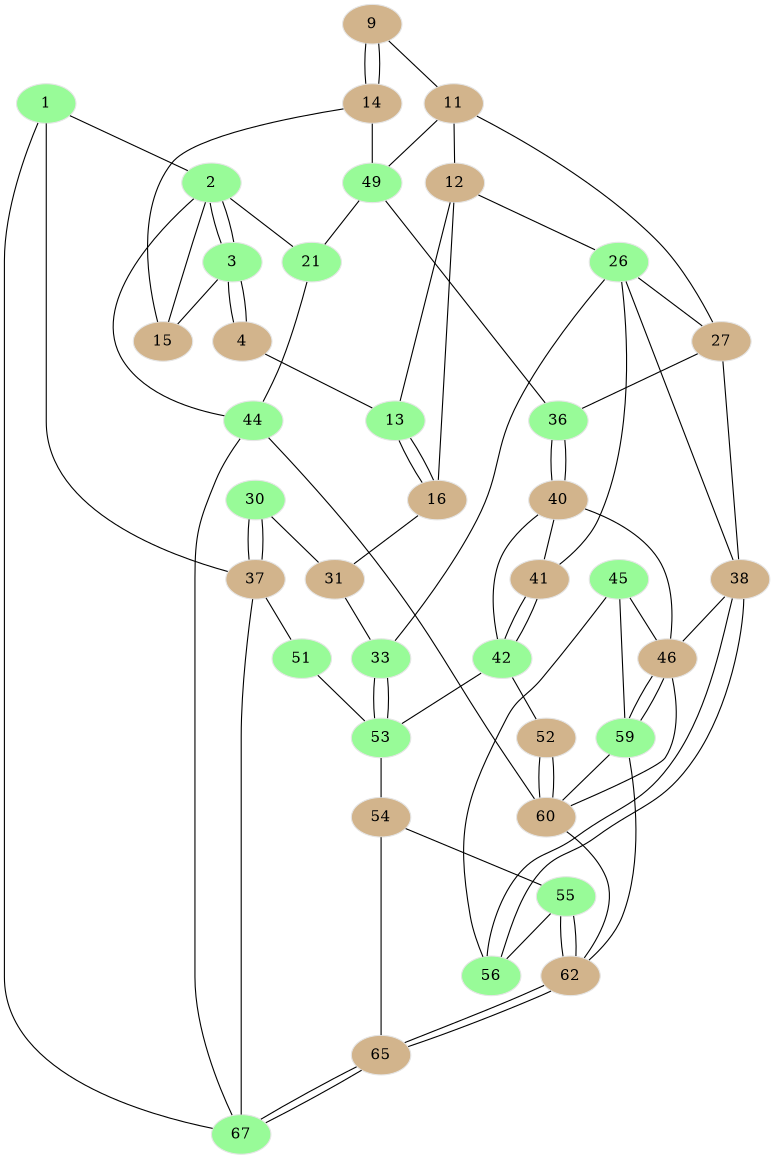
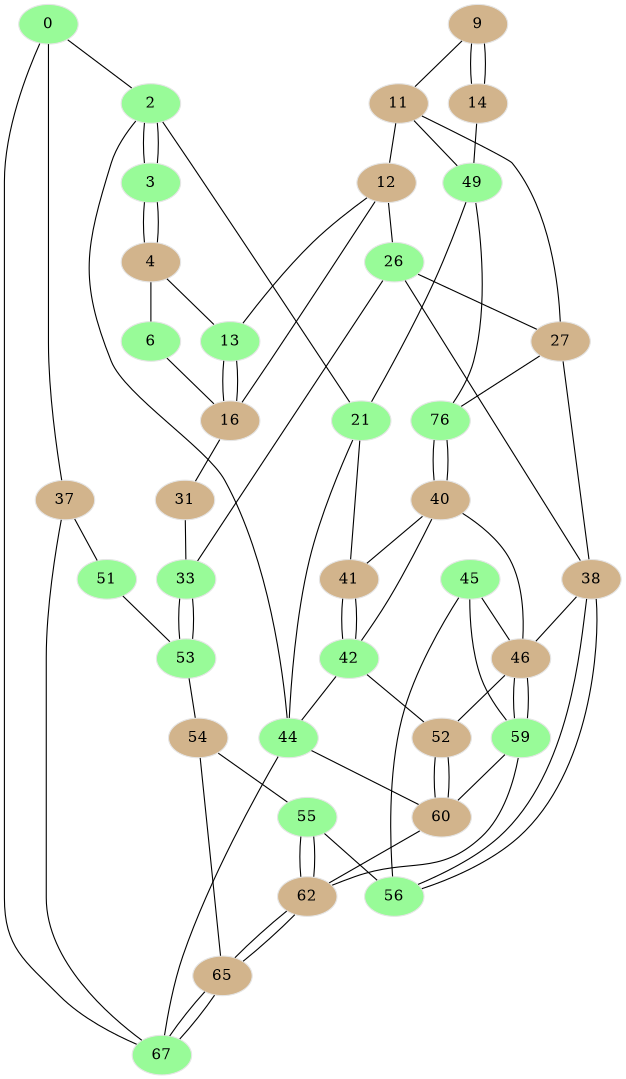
(46, 104) -> (48, 24)
none -> (151, 341)
(163, 341) -> none
(558, 421) -> (441, 421)
(622, 432) -> (355, 500)
(256, 500) -> none
(442, 698) -> (319, 698)
(656, 765) -> (481, 698)
